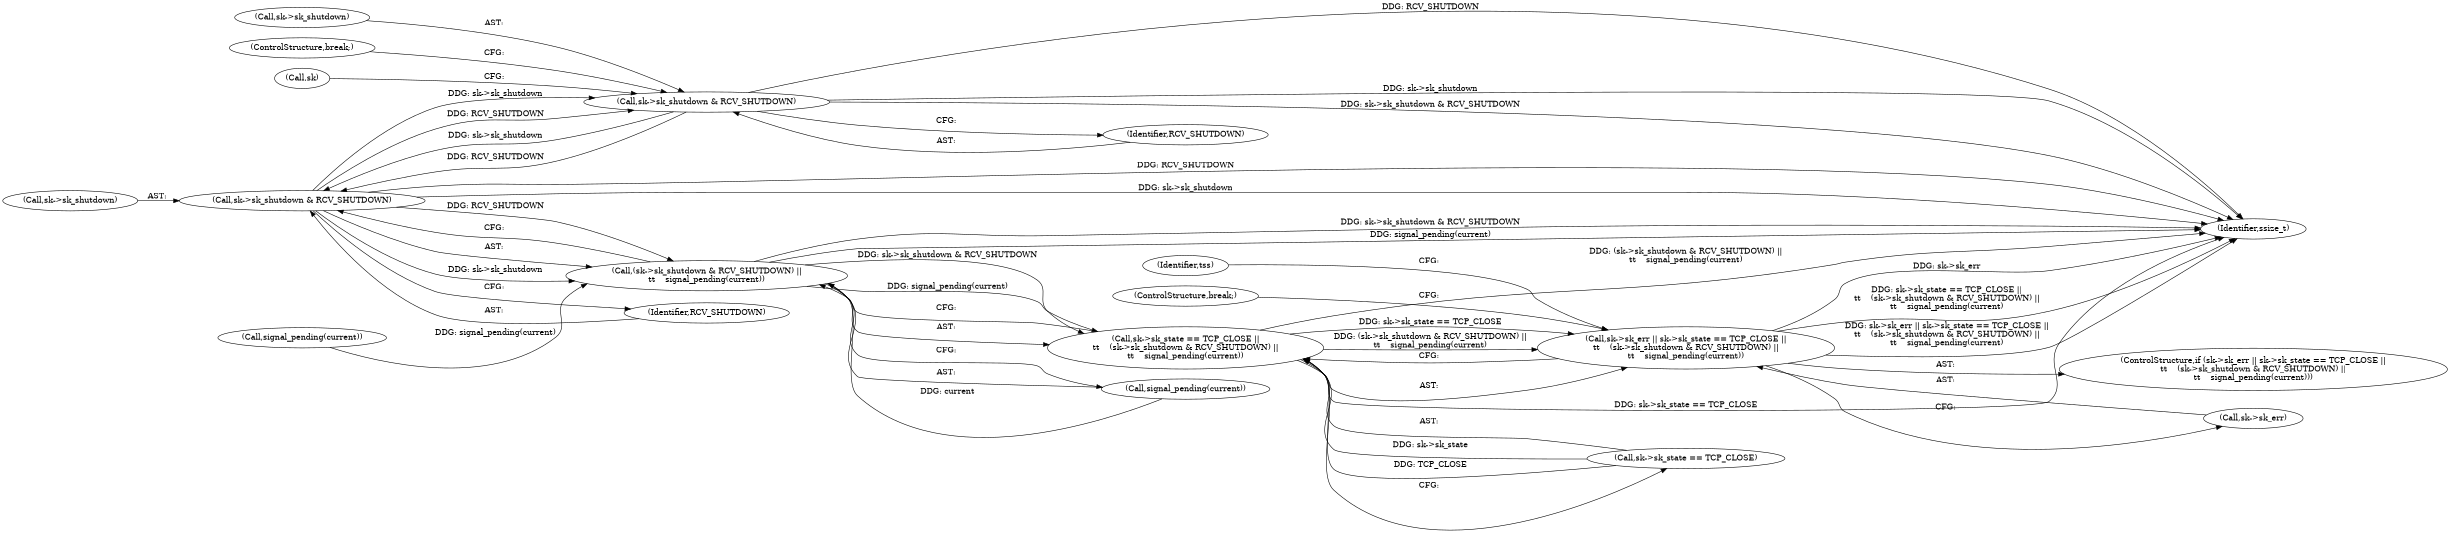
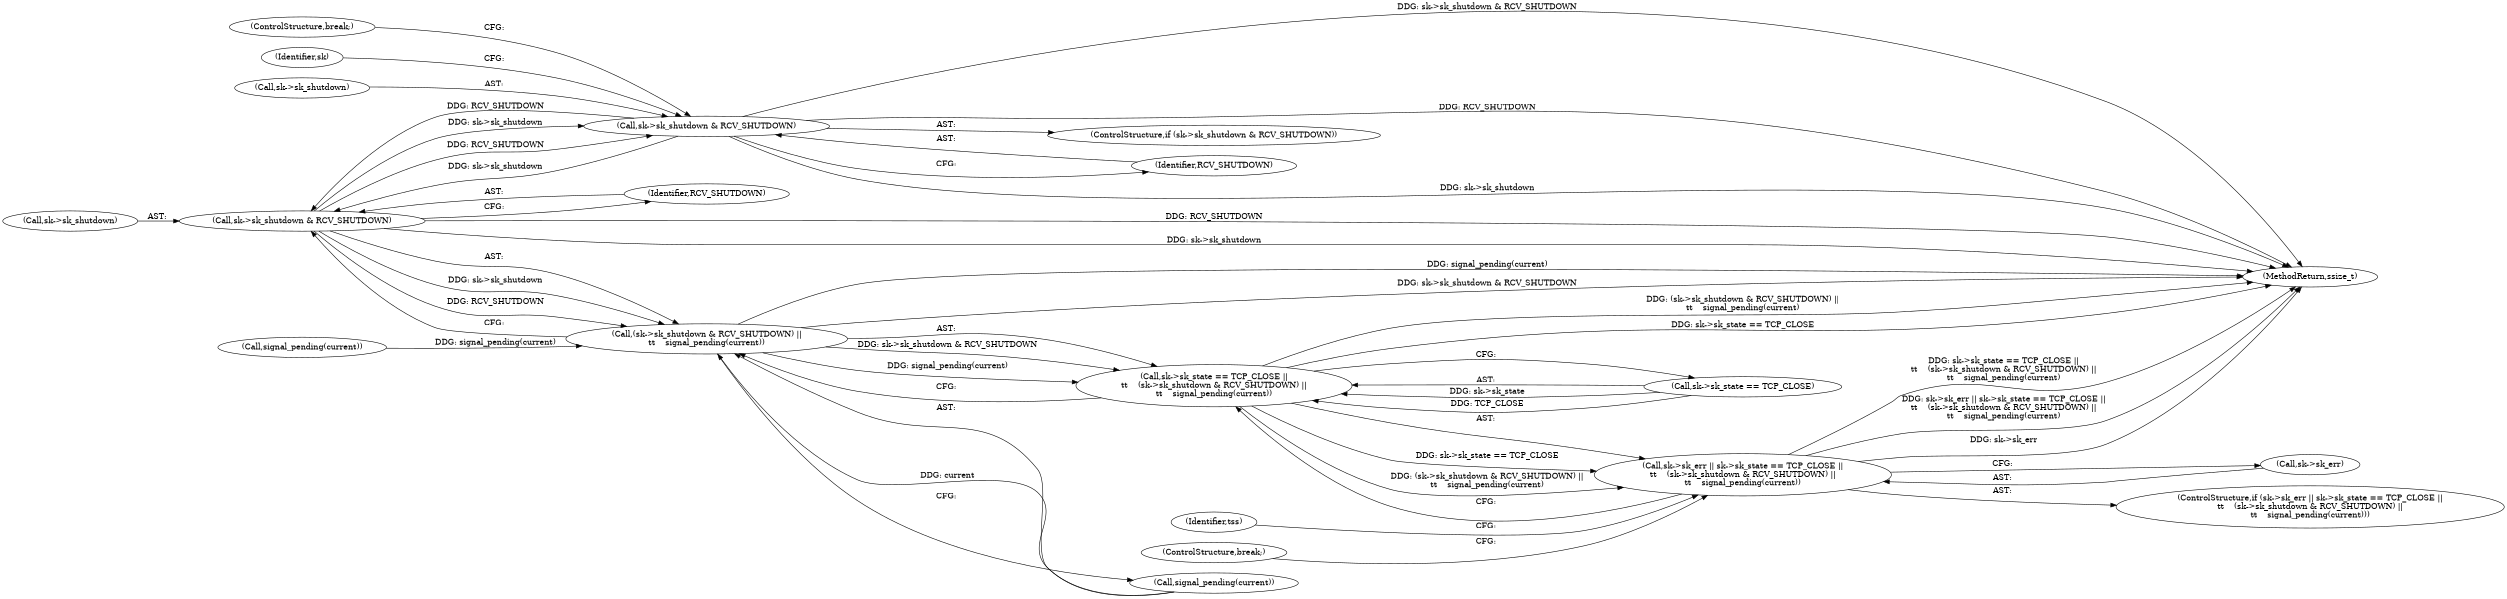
(302, 78) -> (302, 58)
none -> (1214, 135)
(2253, 229) -> (2310, 277)
